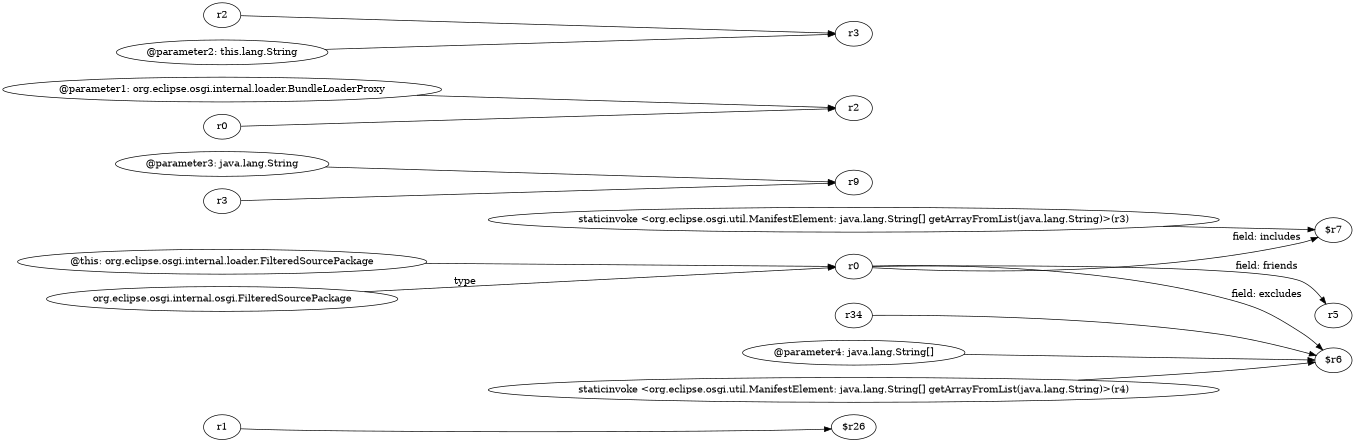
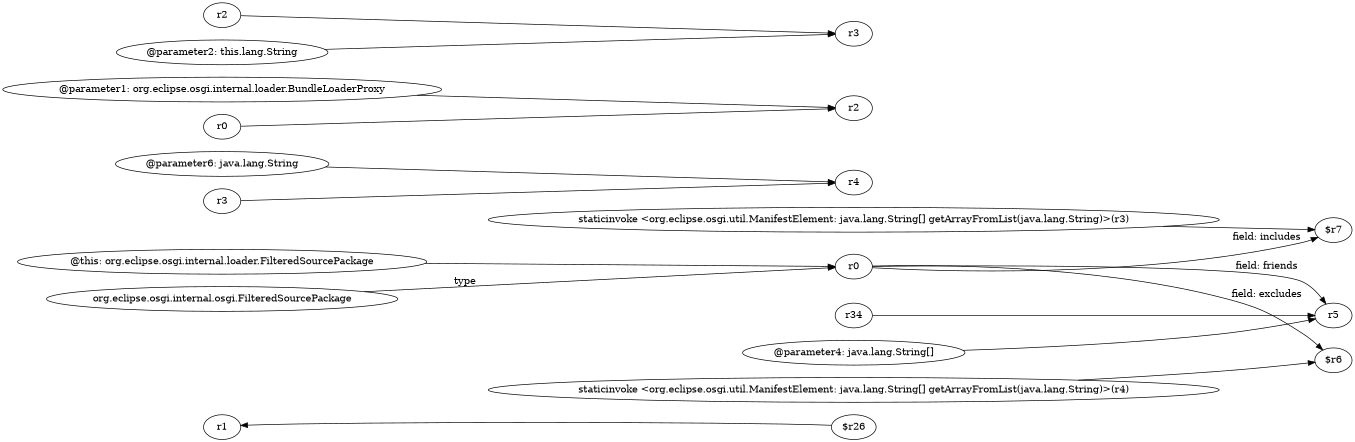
(222, 164) -> (222, 164)
(854, 183) -> (854, 183)
(1092, 322) -> (1090, 316)
(1136, 357) -> (1136, 341)
(532, 432) -> (540, 422)
